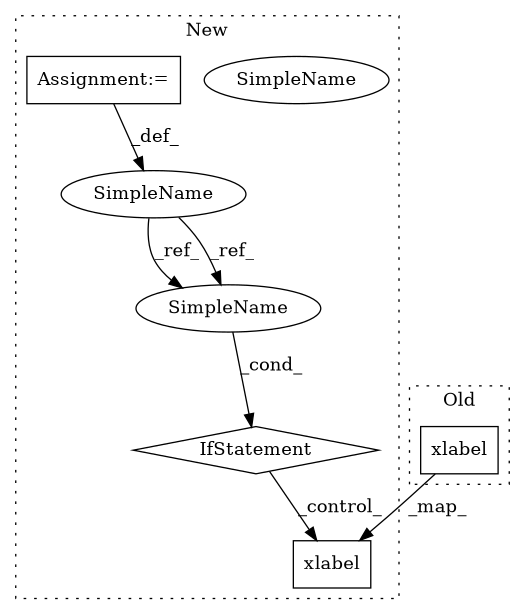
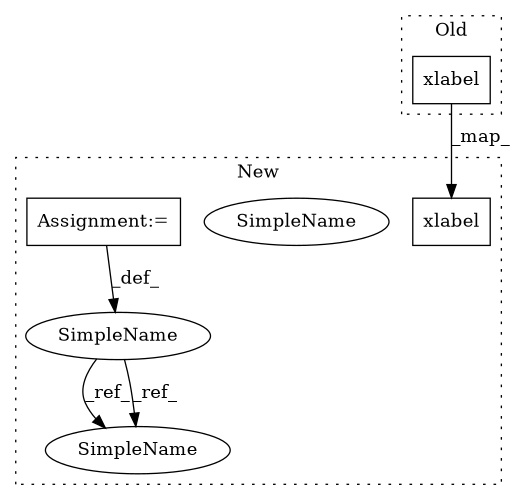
(256, 450) -> none
